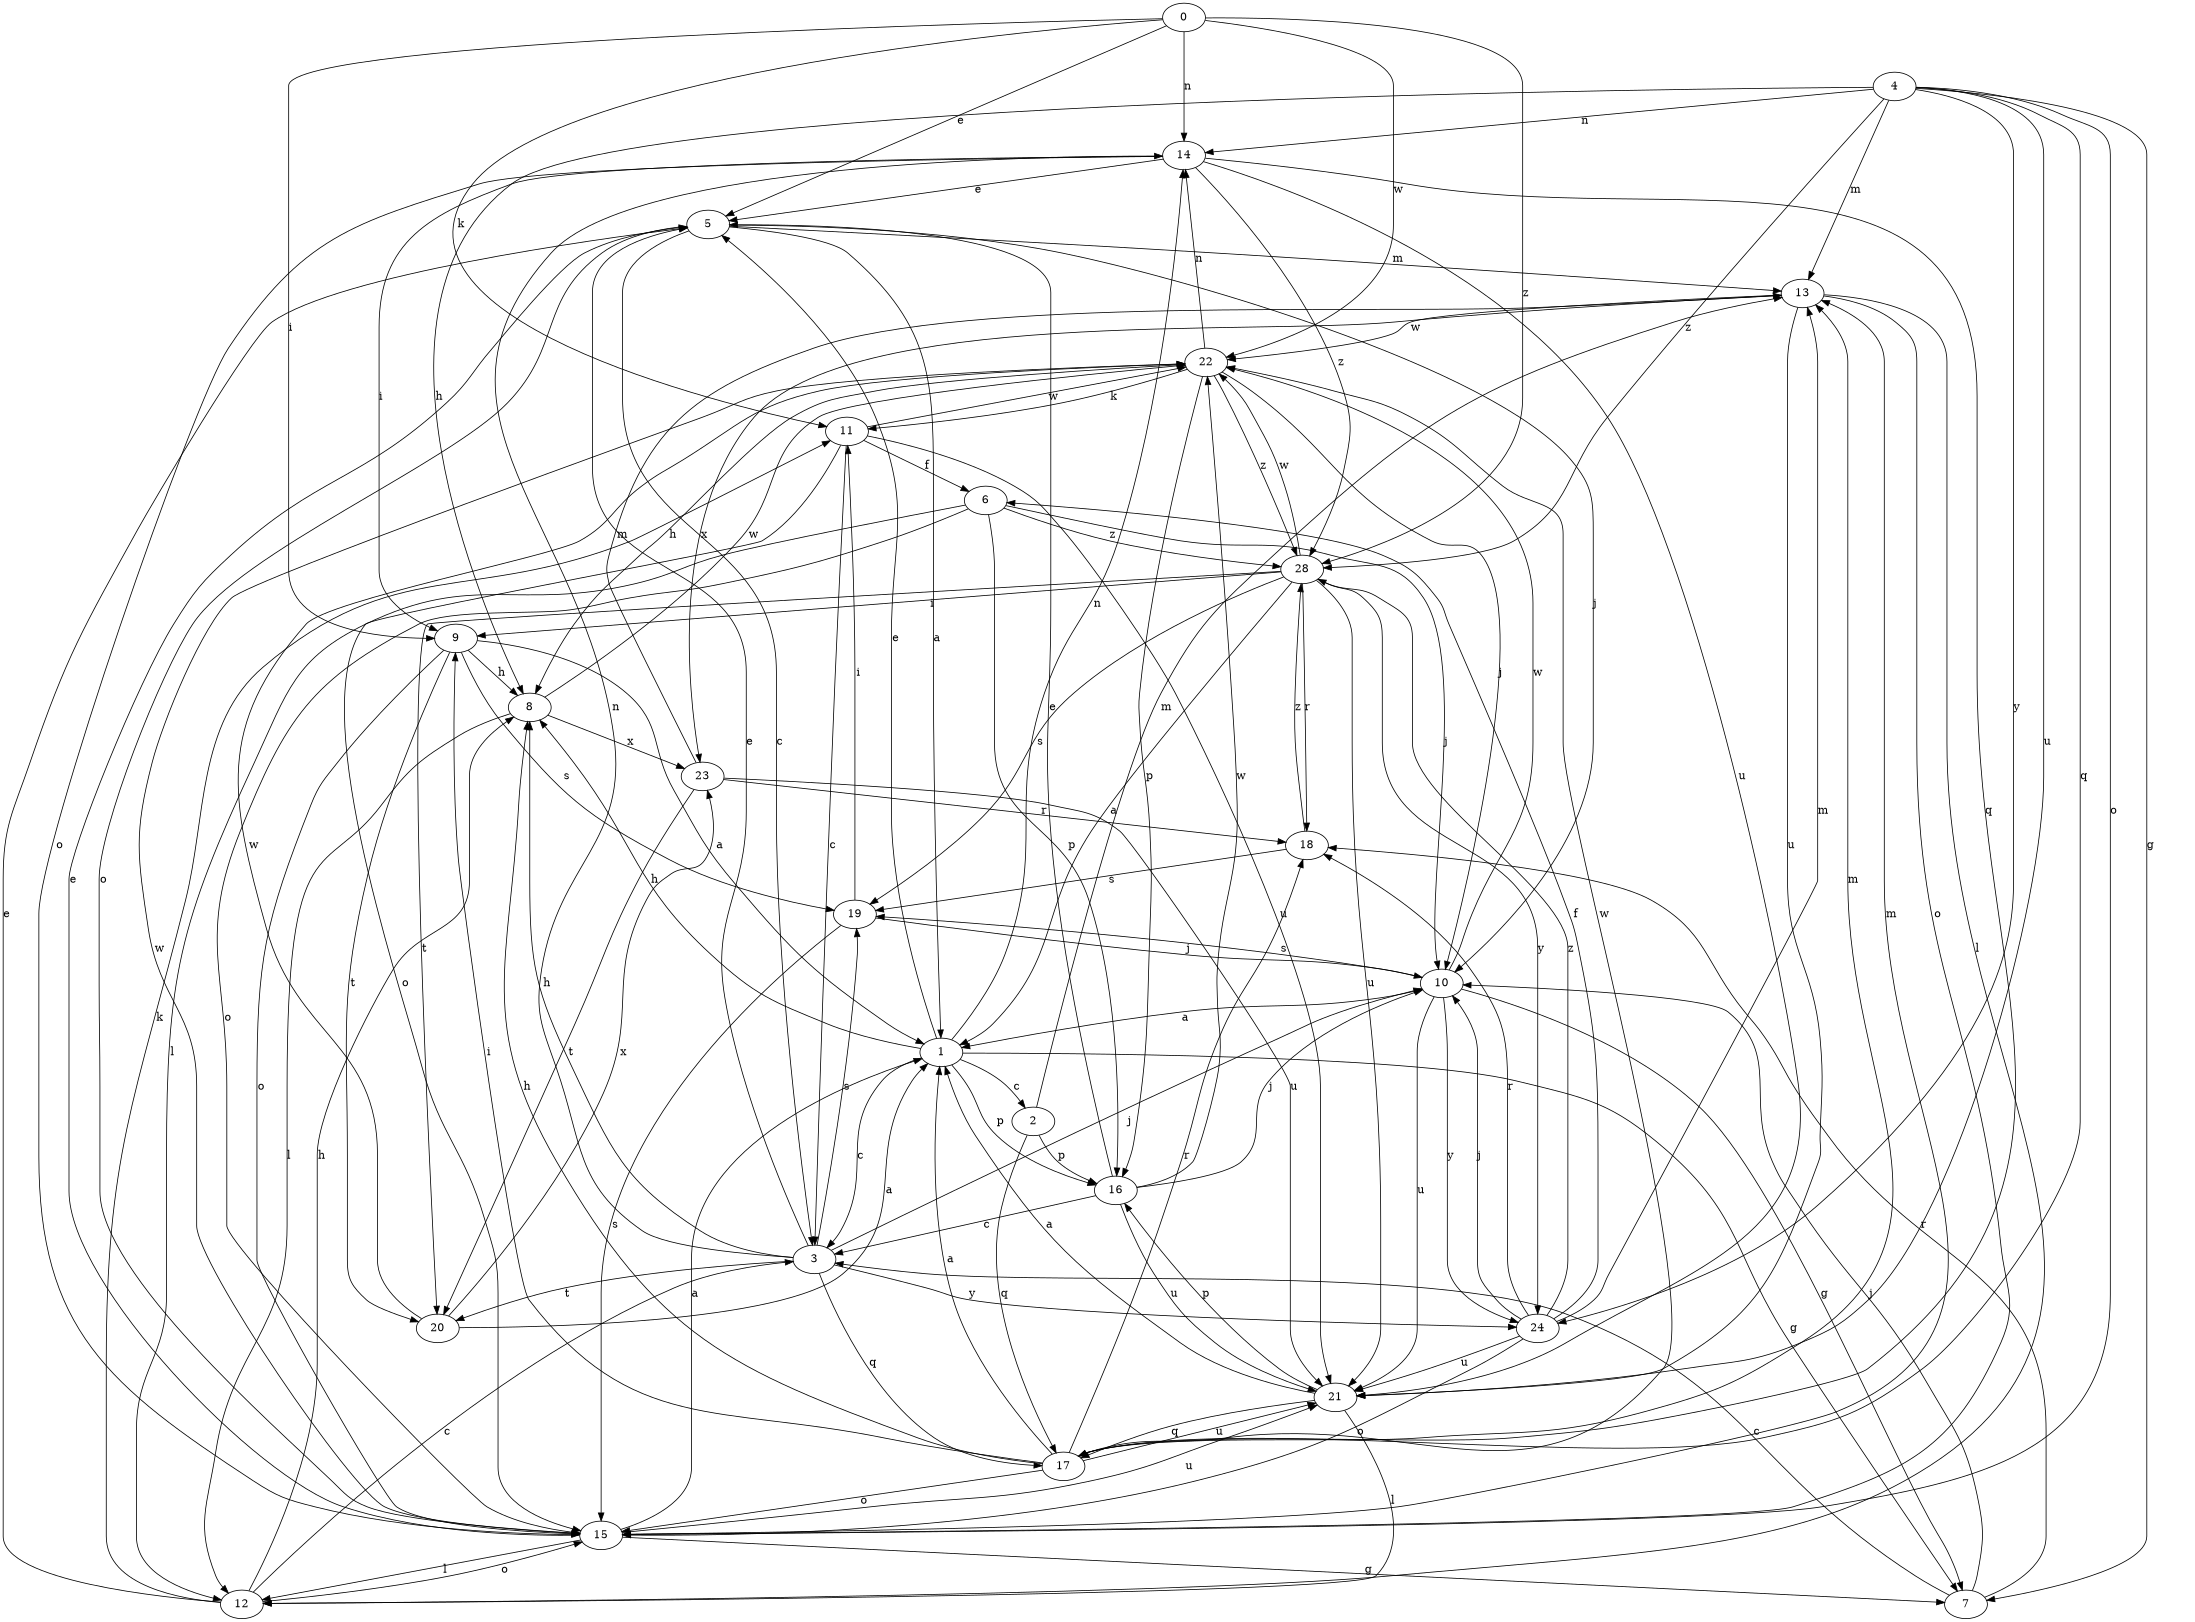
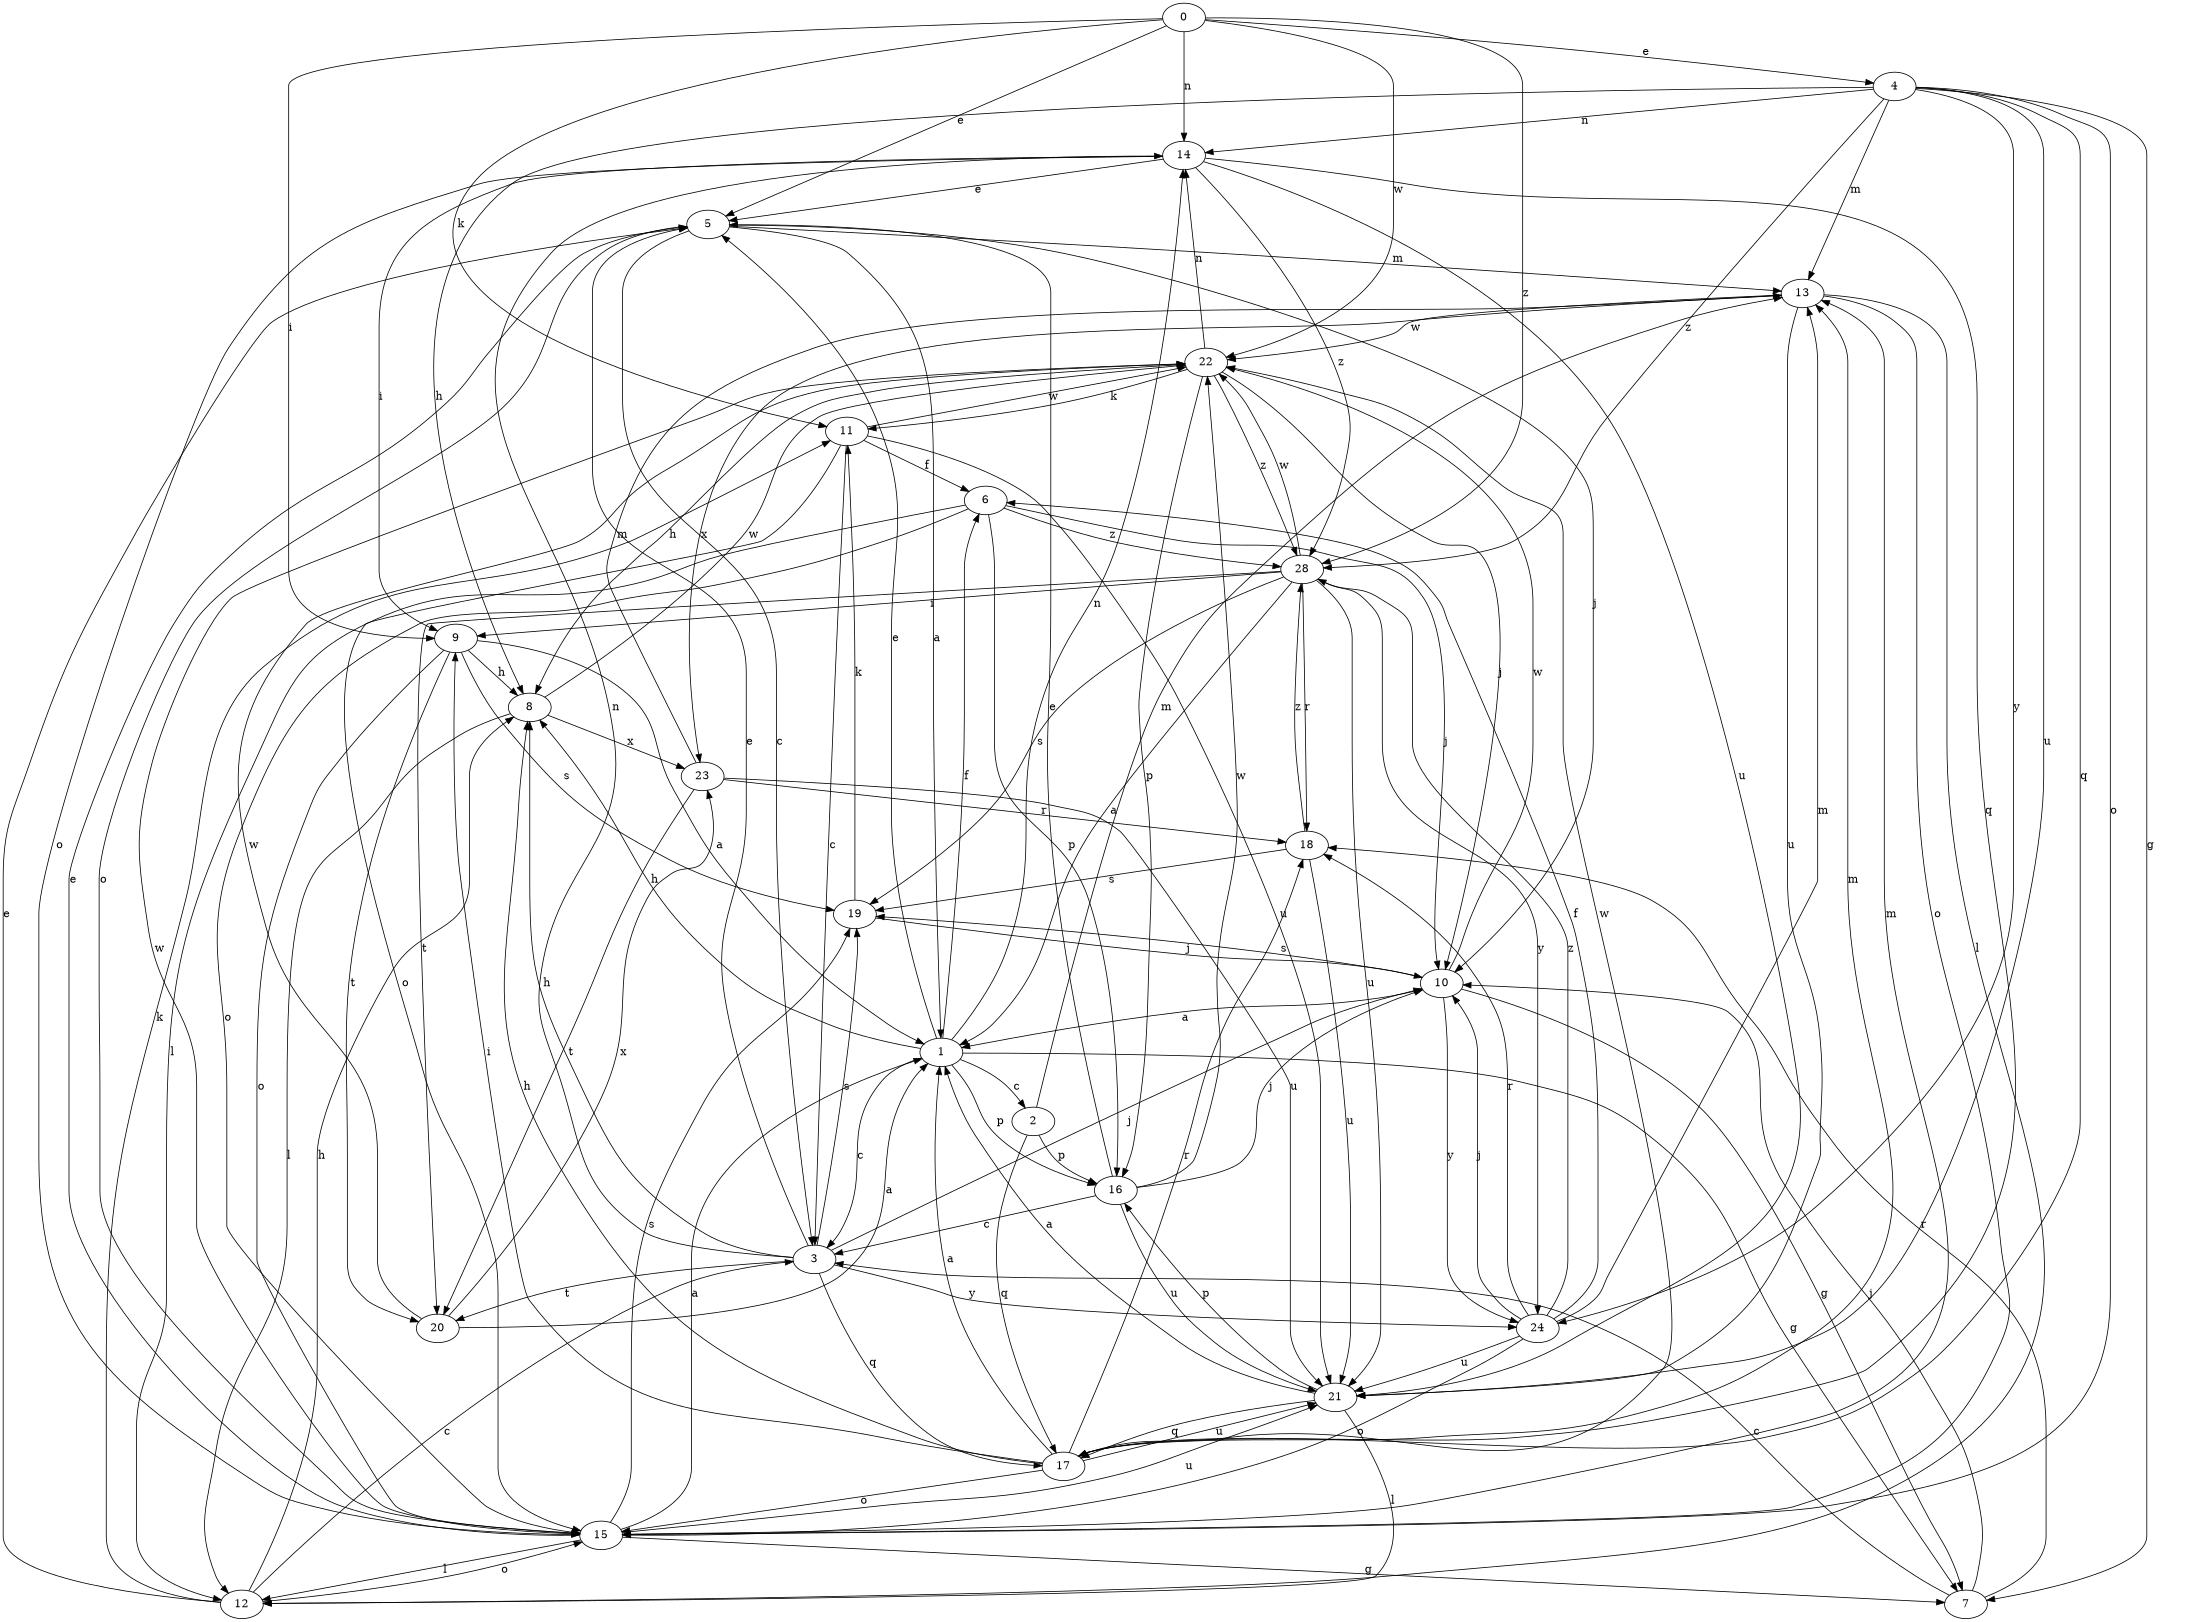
none -> (1536, 46)
(858, 673) -> (858, 673)
none -> (963, 779)
(627, 1180) -> (650, 1215)
(1417, 1204) -> (1346, 1117)
